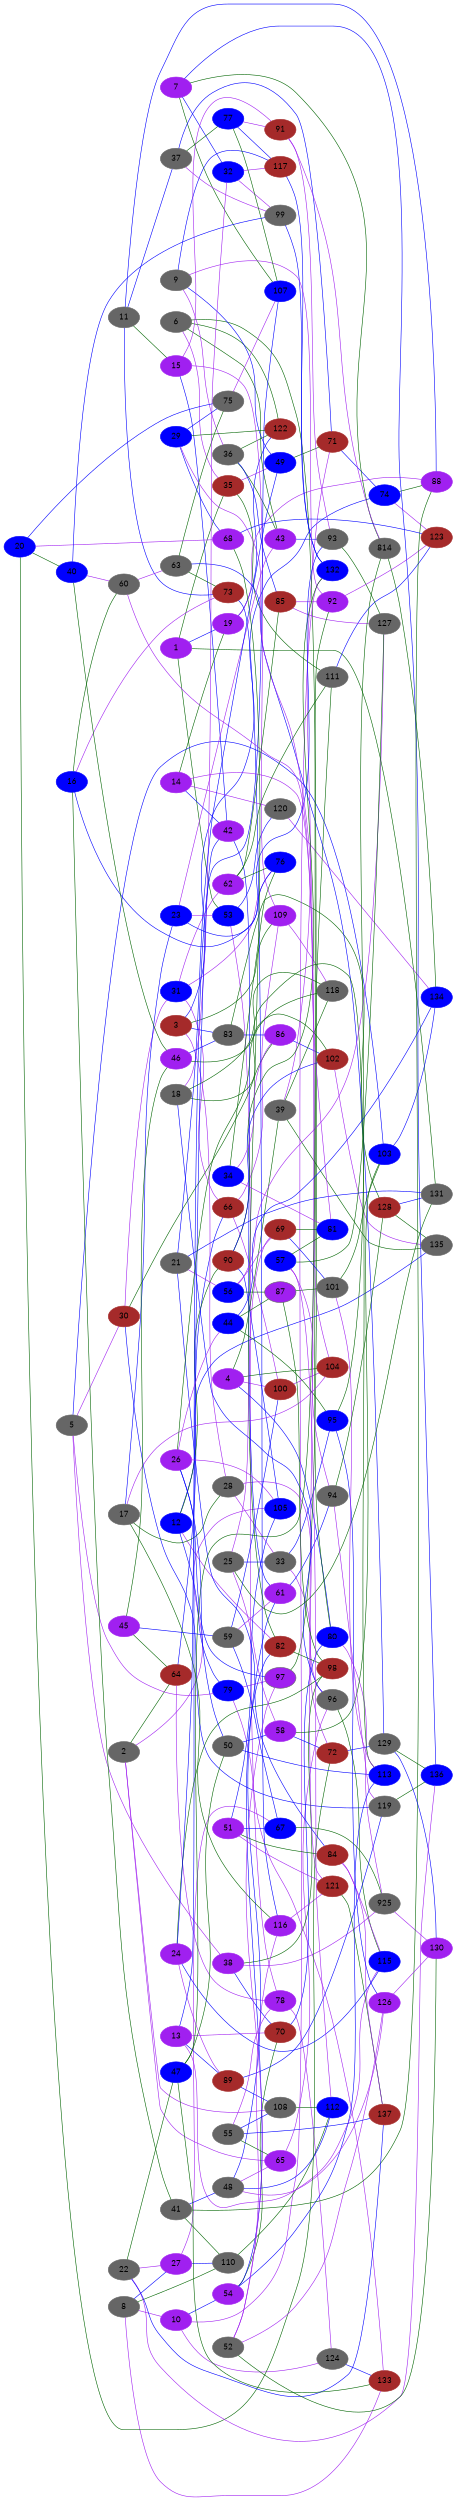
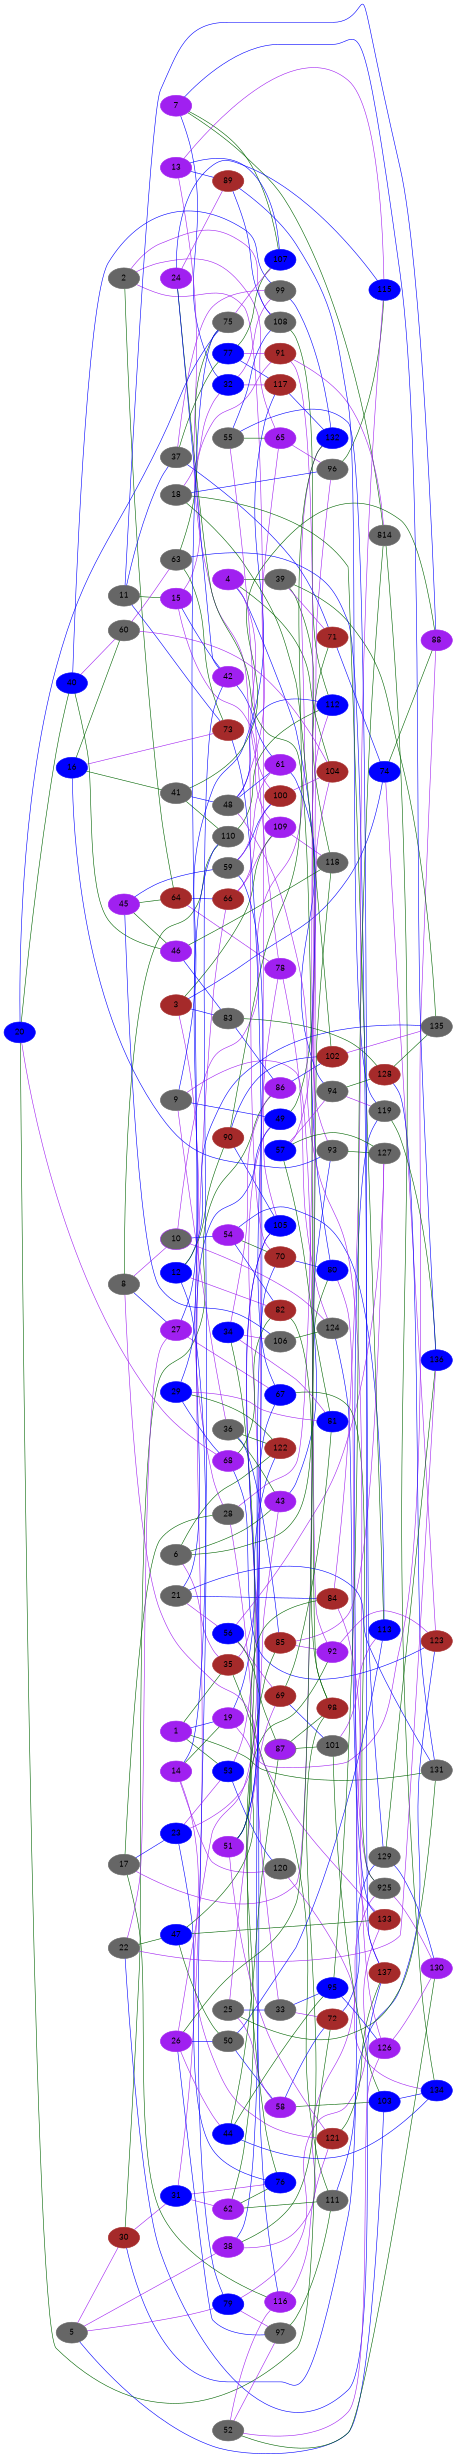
none -> (280, 1342)
(280, 1678) -> (280, 2333)
(176, 2320) -> (176, 1239)
